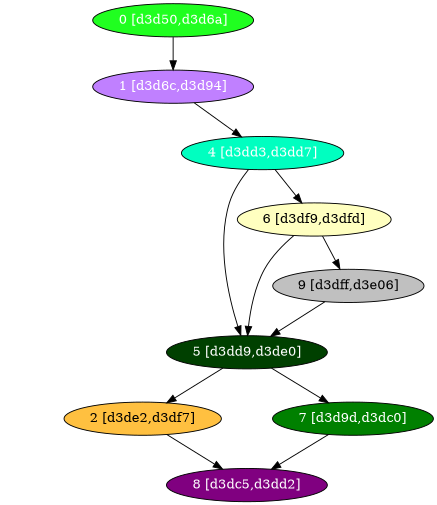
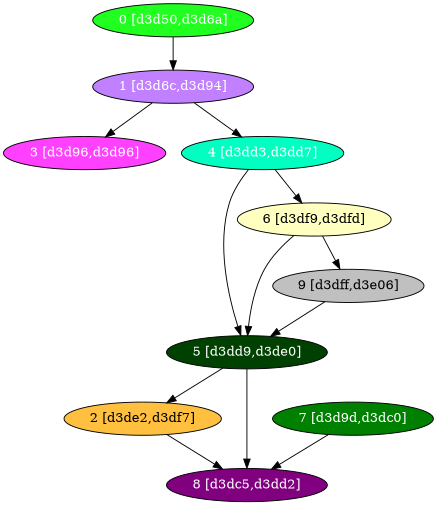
none -> (85, 153)
(296, 383) -> (247, 414)
